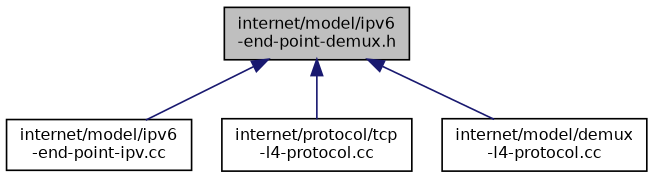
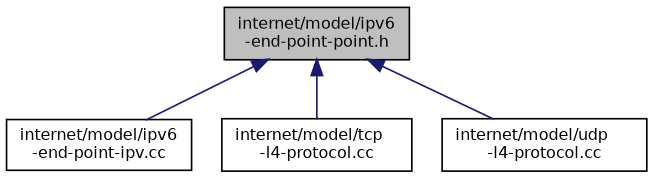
(317, 34) -> (317, 34)
(317, 145) -> (317, 145)
(544, 145) -> (544, 145)
